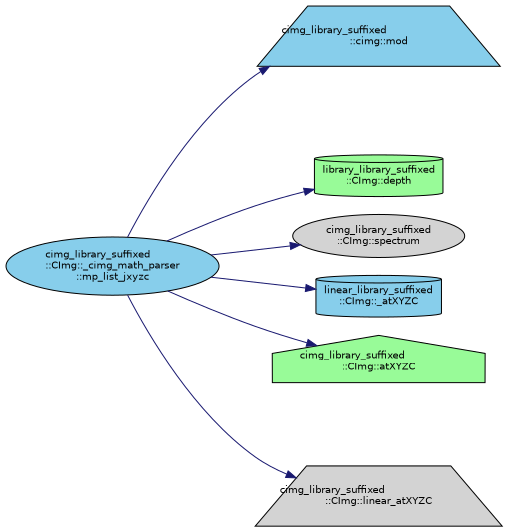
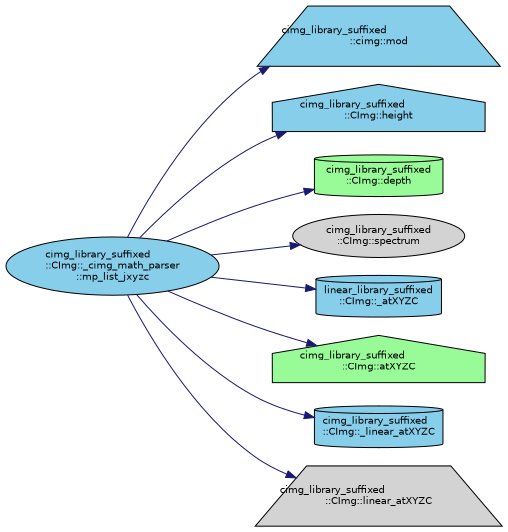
none -> (379, 110)
(379, 176) -> (379, 176)
none -> (379, 427)
